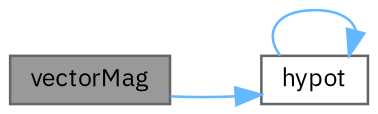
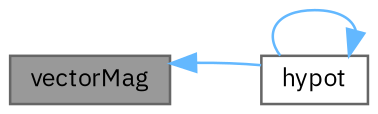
(203, 97) -> (229, 63)
